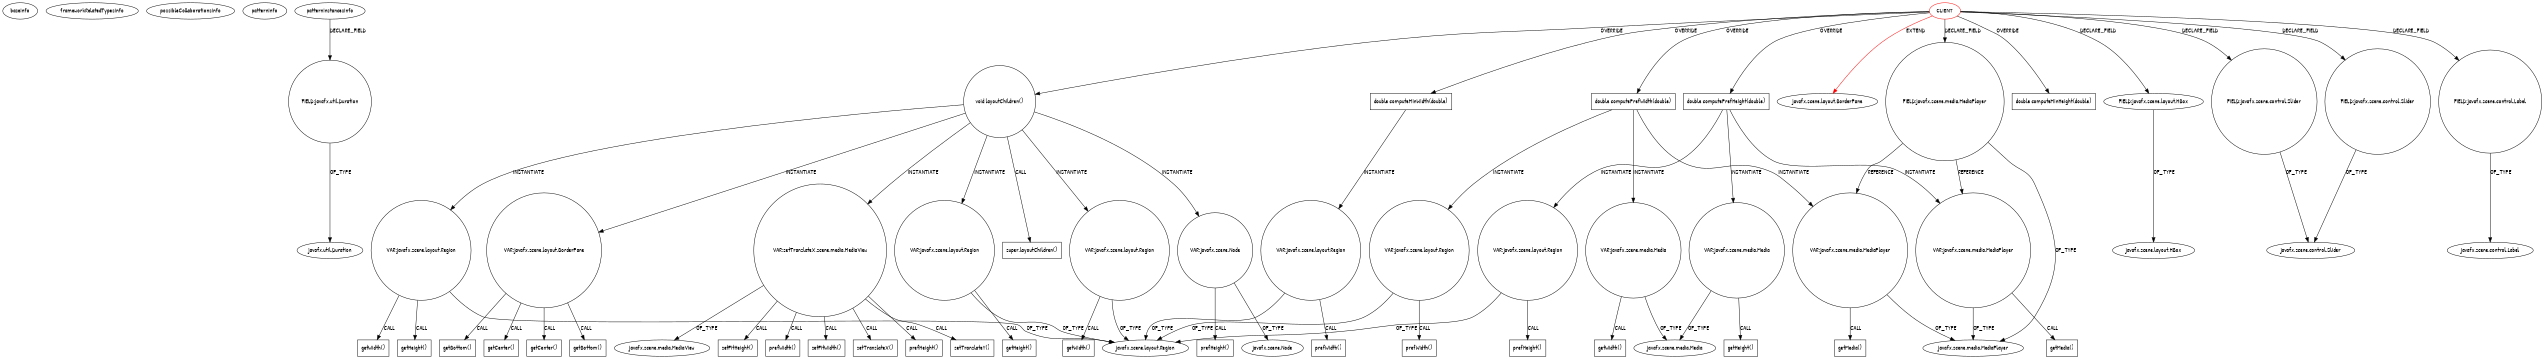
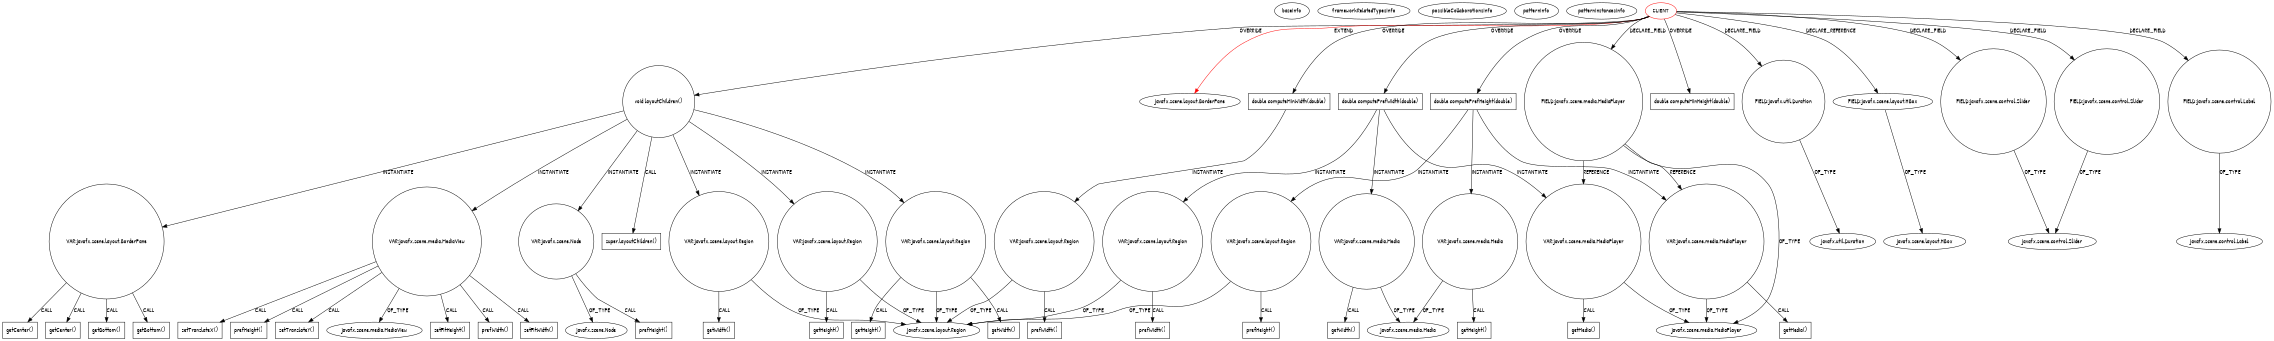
(2098, 31) -> (1831, 31)
(330, 37) -> (1721, 32)
(820, 250) -> (427, 241)
